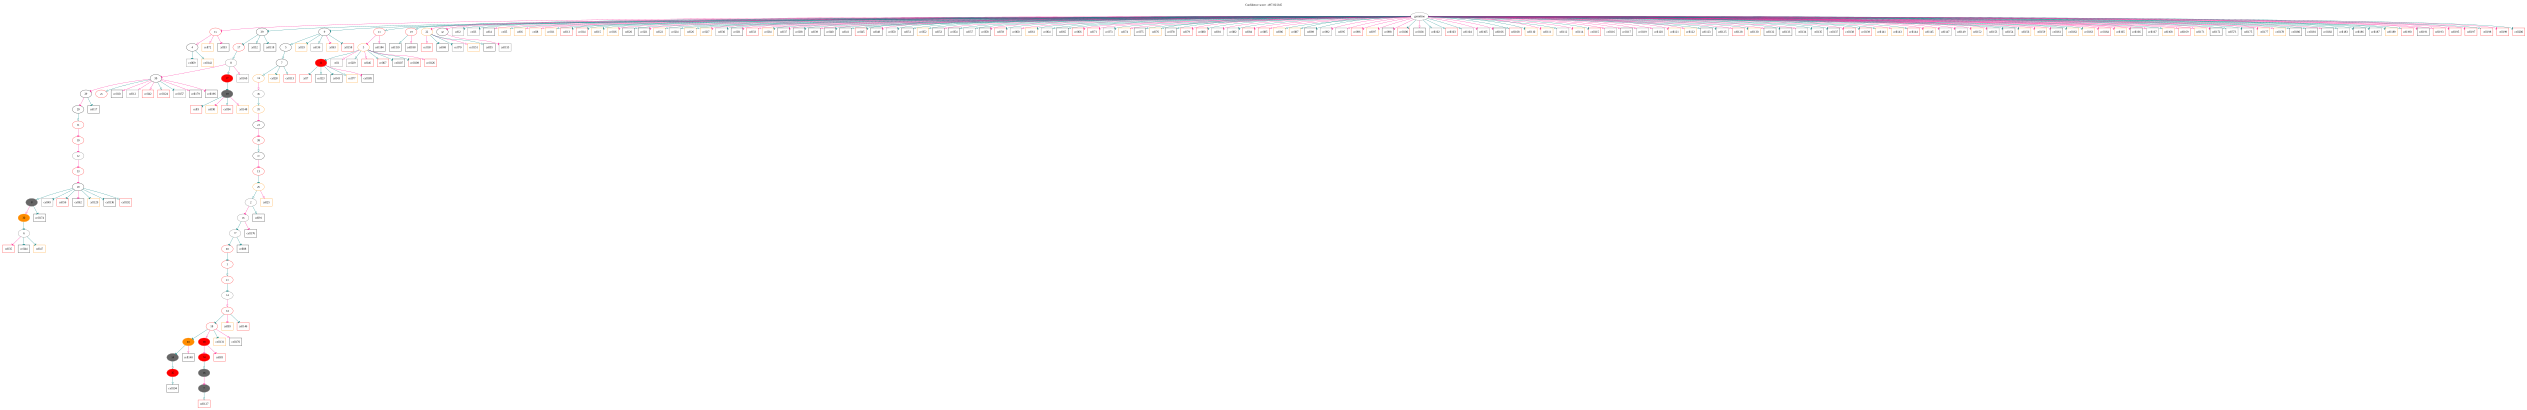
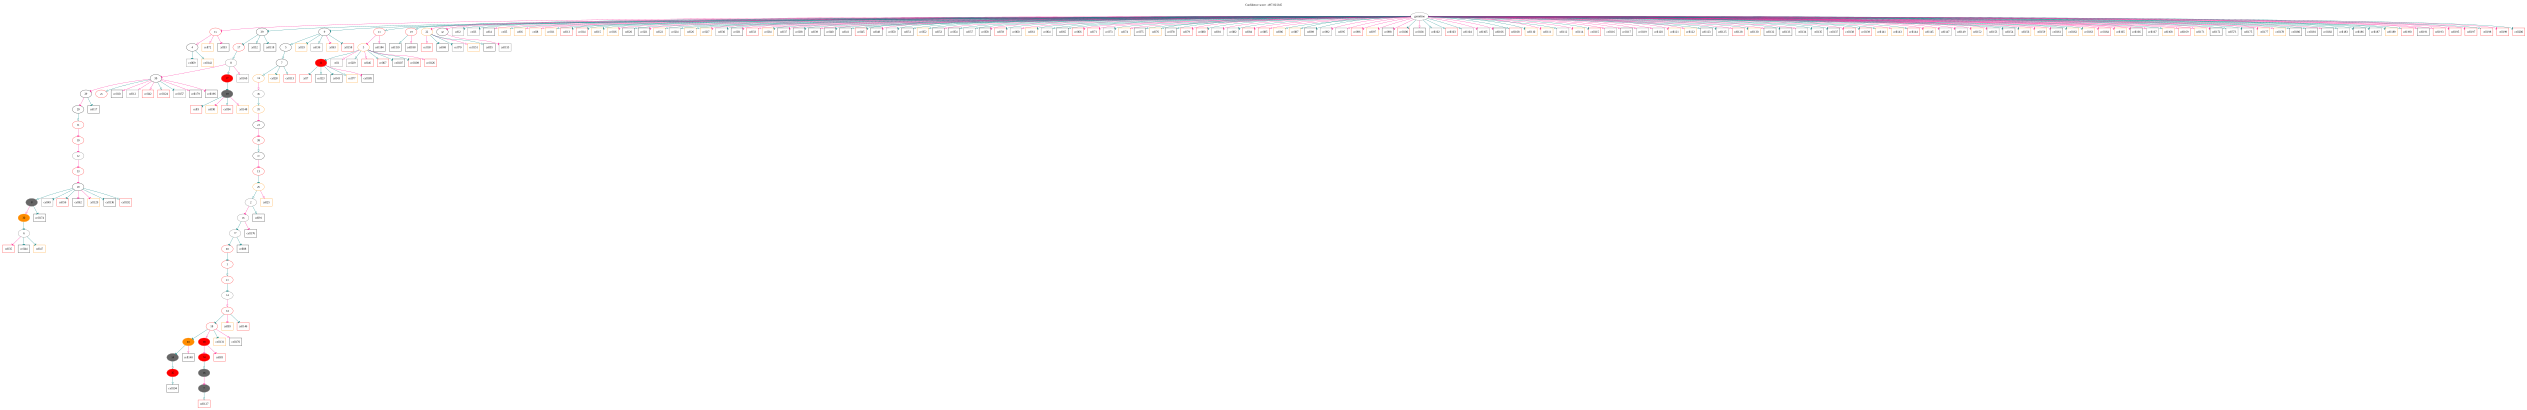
(1922, 18) -> (1922, 18)
(85, 194) -> (85, 194)
